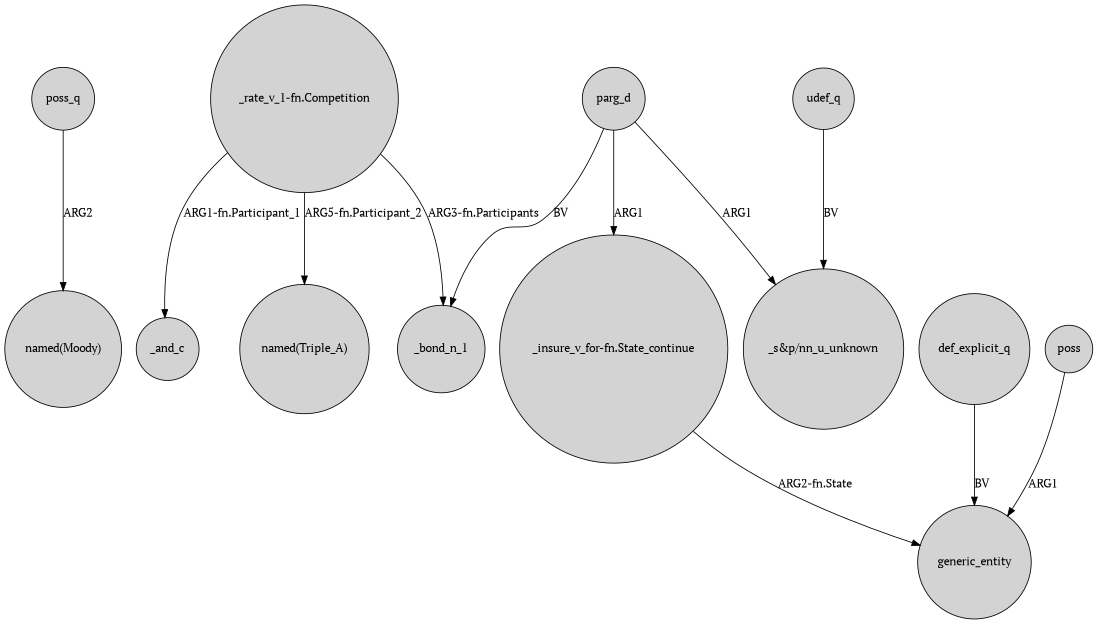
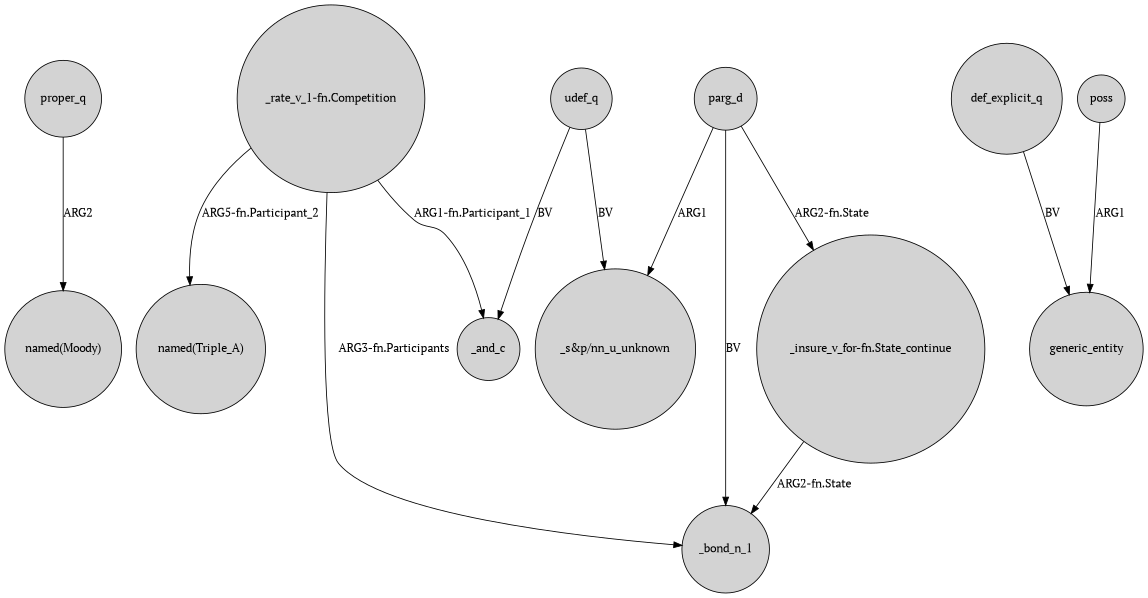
(63, 99) -> (63, 99)
(629, 214) -> (832, 214)
none -> (534, 219)
(797, 497) -> (780, 474)
